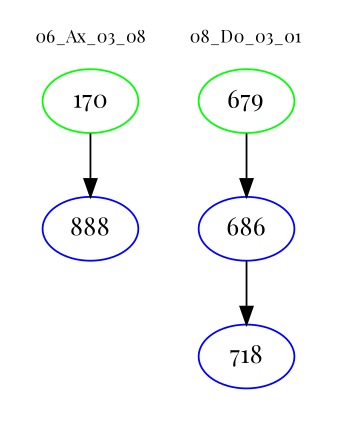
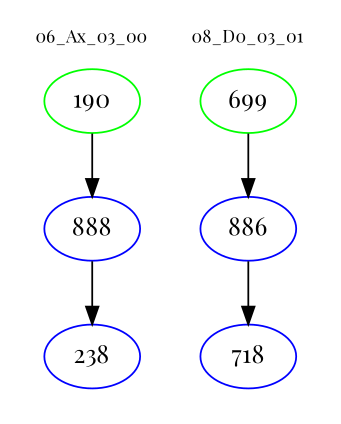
(91, 38) -> (92, 38)
(90, 101) -> (92, 101)
(247, 101) -> (248, 101)
(247, 229) -> (248, 229)
none -> (92, 356)
